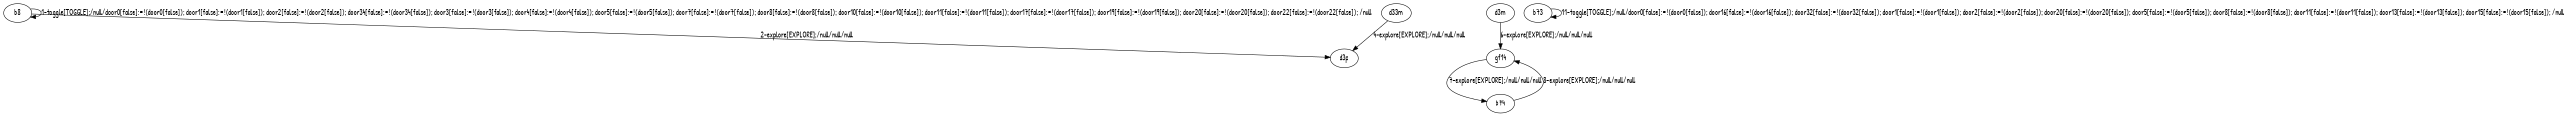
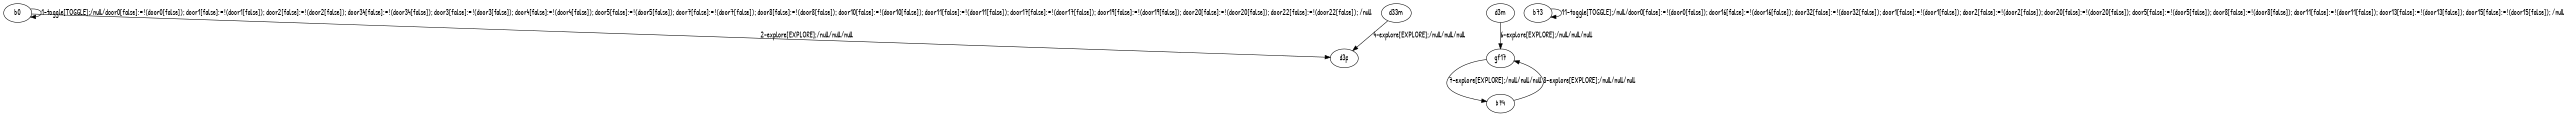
(18, 13) -> (18, 13)
(1501, 58) -> (1501, 58)
